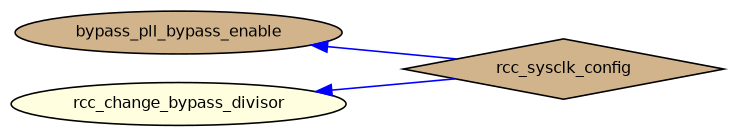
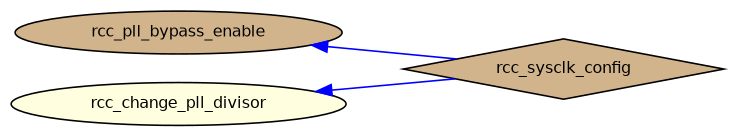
(179, 33) -> (179, 33)
(179, 104) -> (179, 104)
